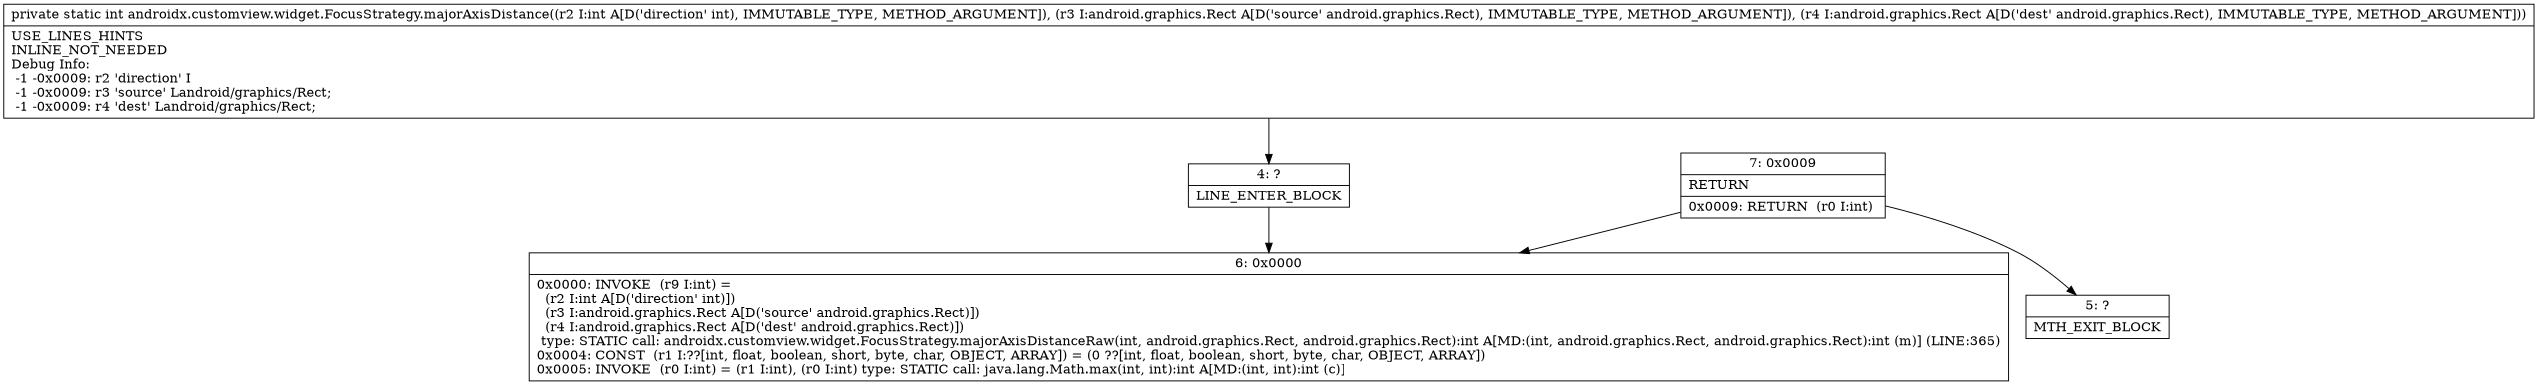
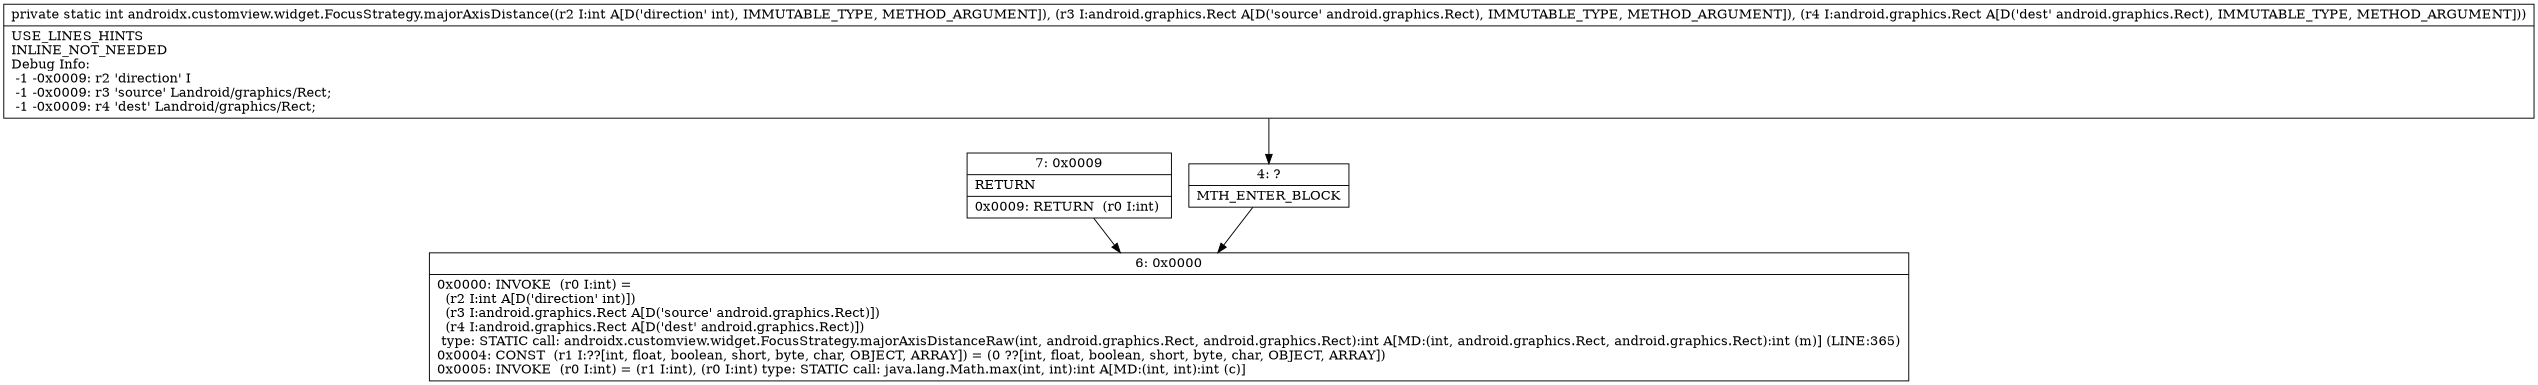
(1269, 196) -> (1269, 196)
(637, 285) -> (537, 285)
(2098, 317) -> none
